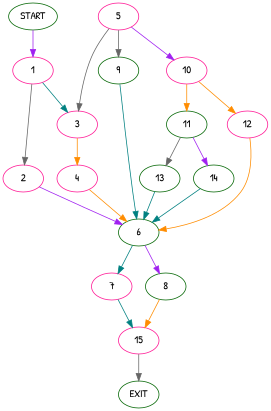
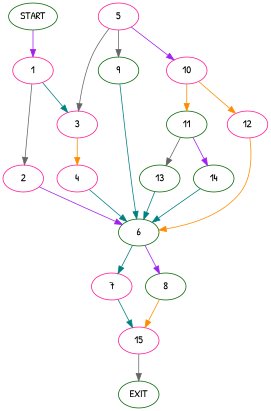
(105, 203) -> (105, 203)
